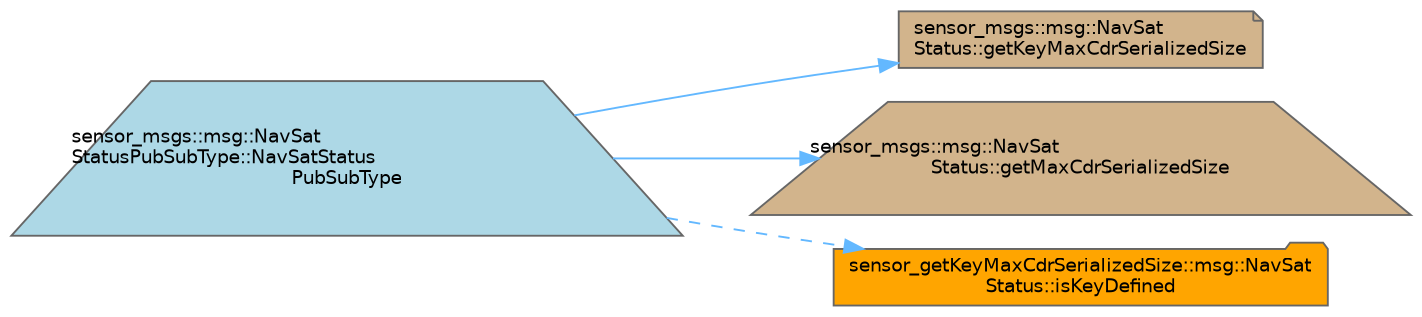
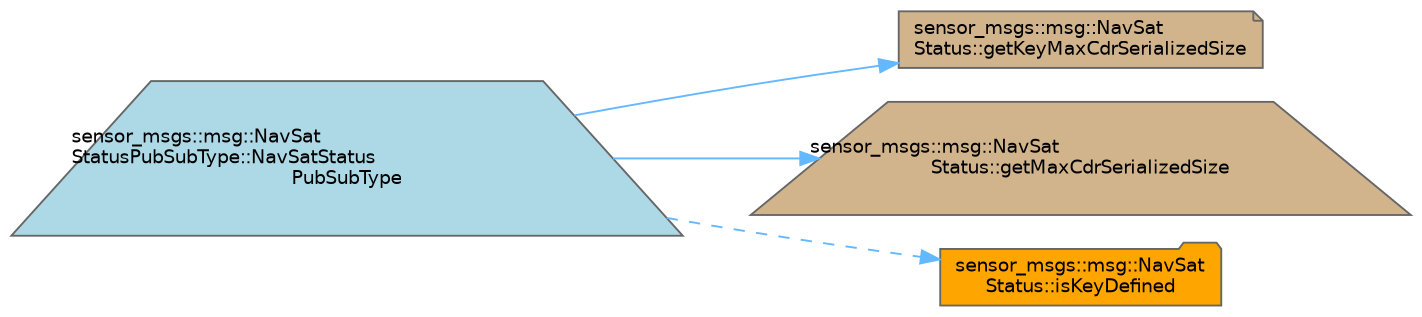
(1081, 277) -> (1081, 277)
